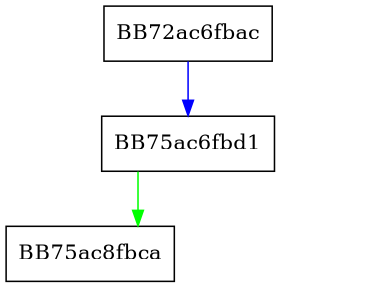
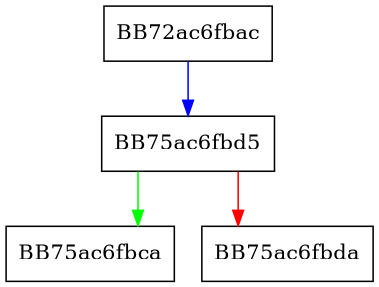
(188, 144) -> (188, 144)
(90, 254) -> (90, 254)
none -> (287, 254)
